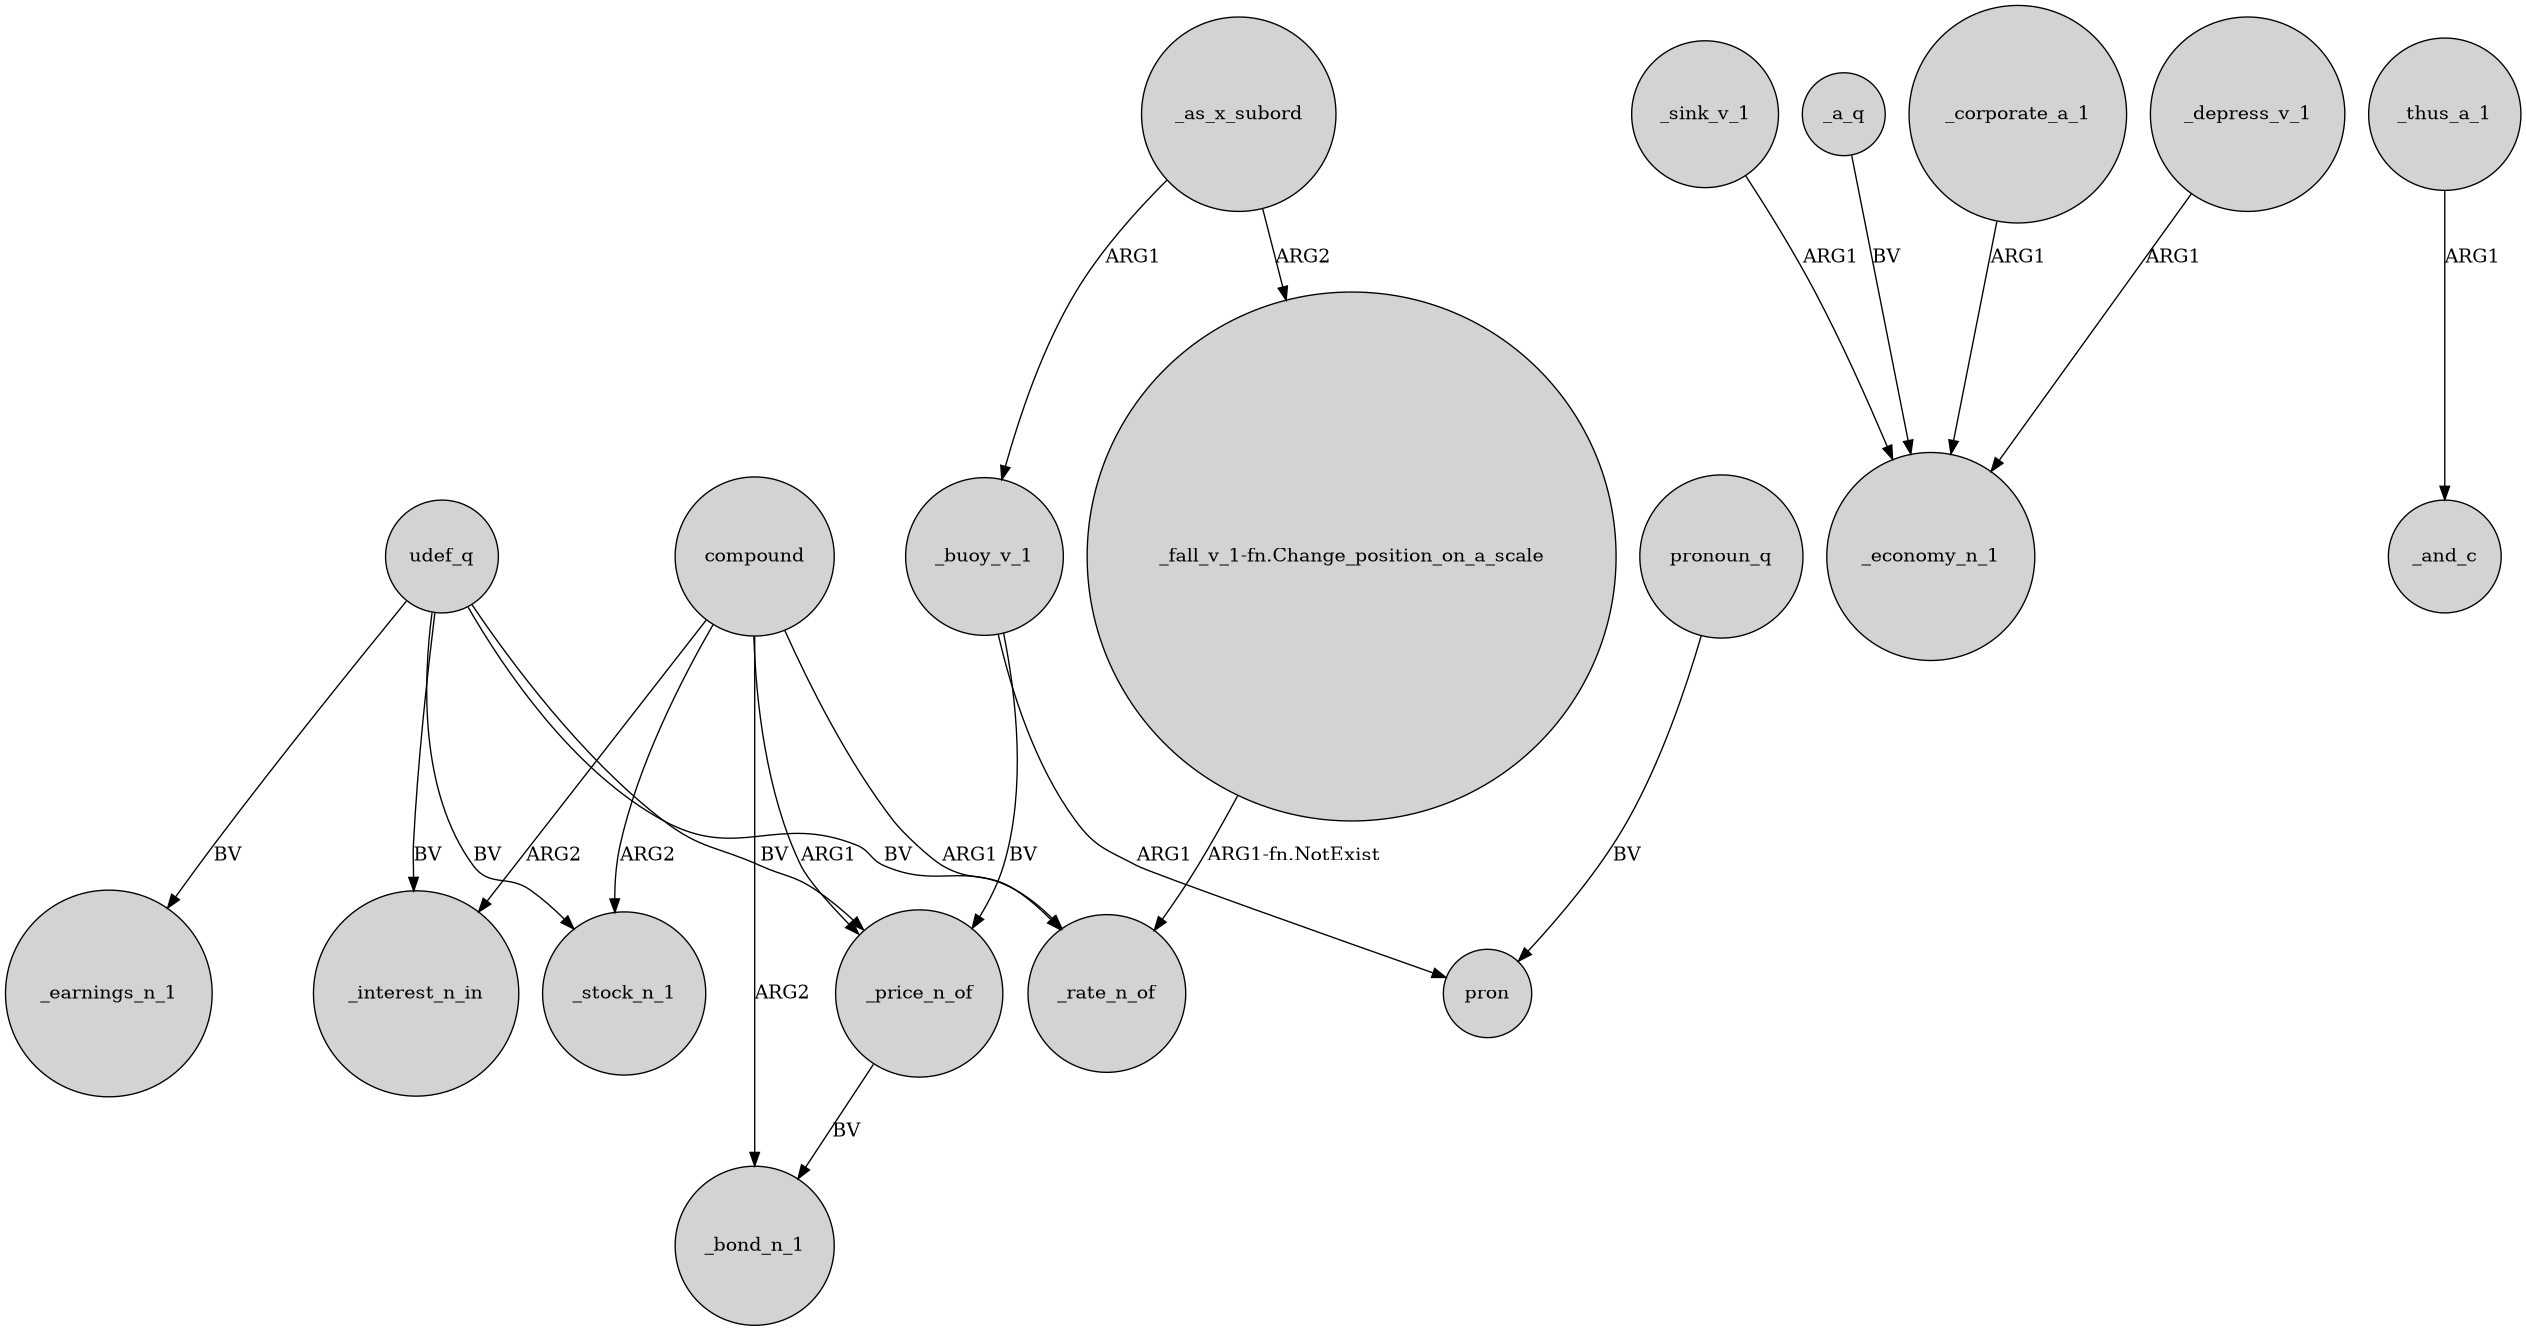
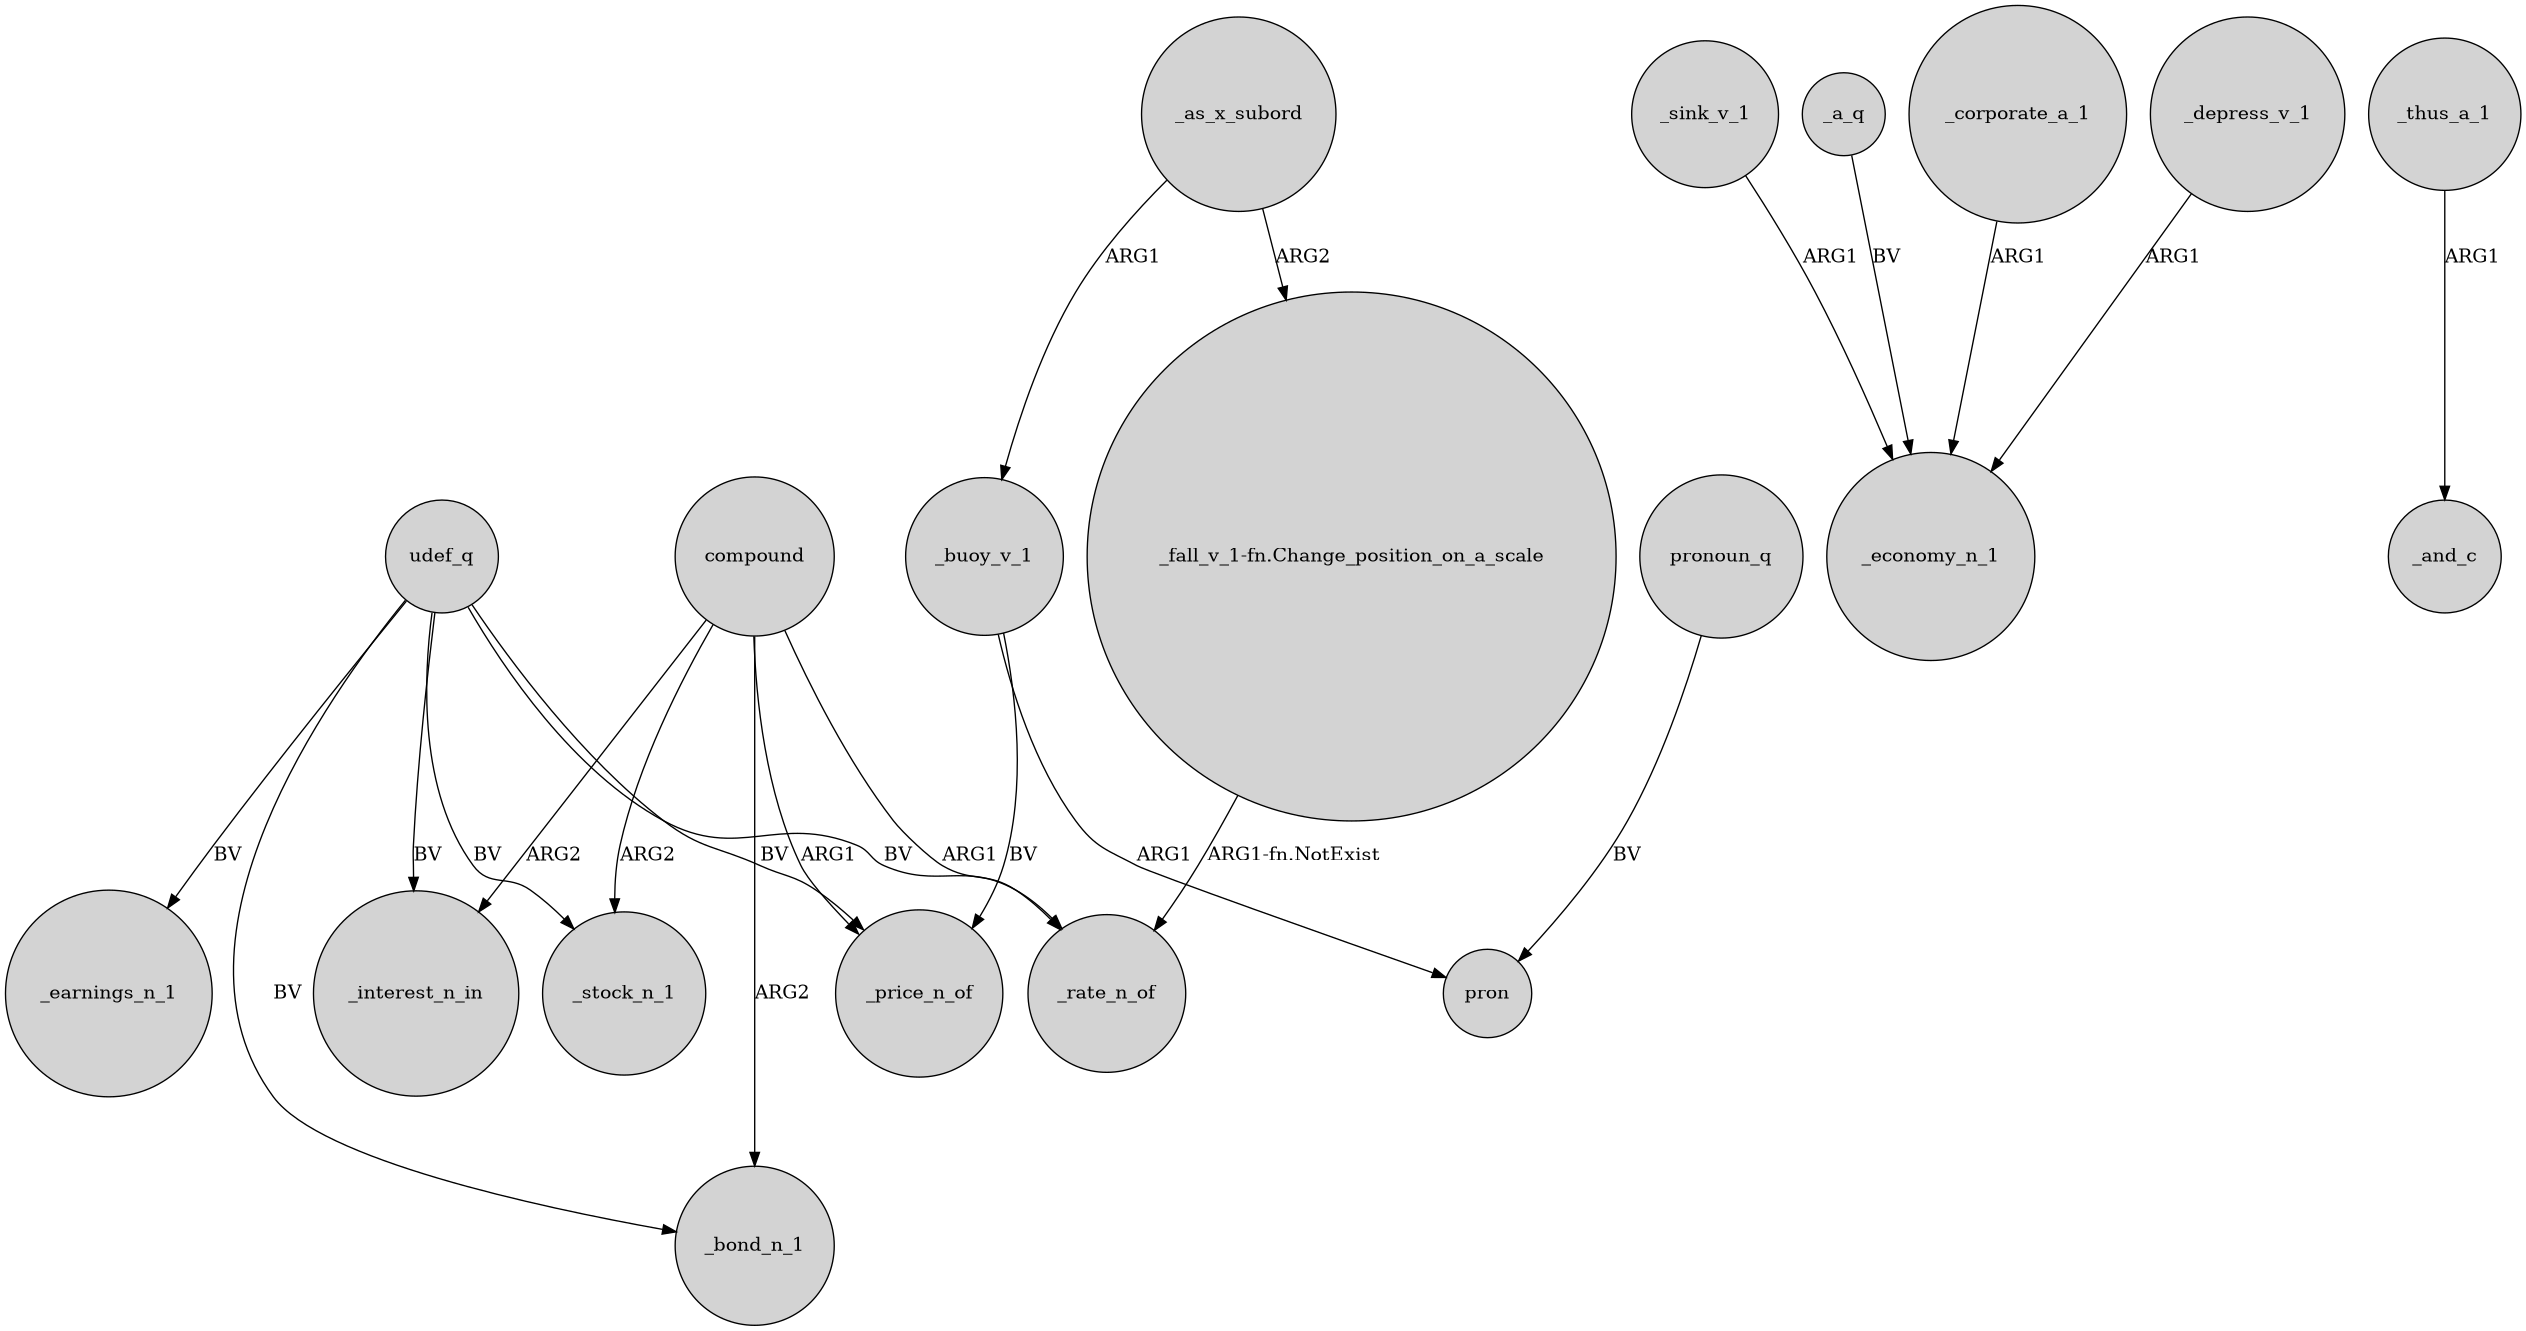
(839, 1116) -> (244, 1037)
